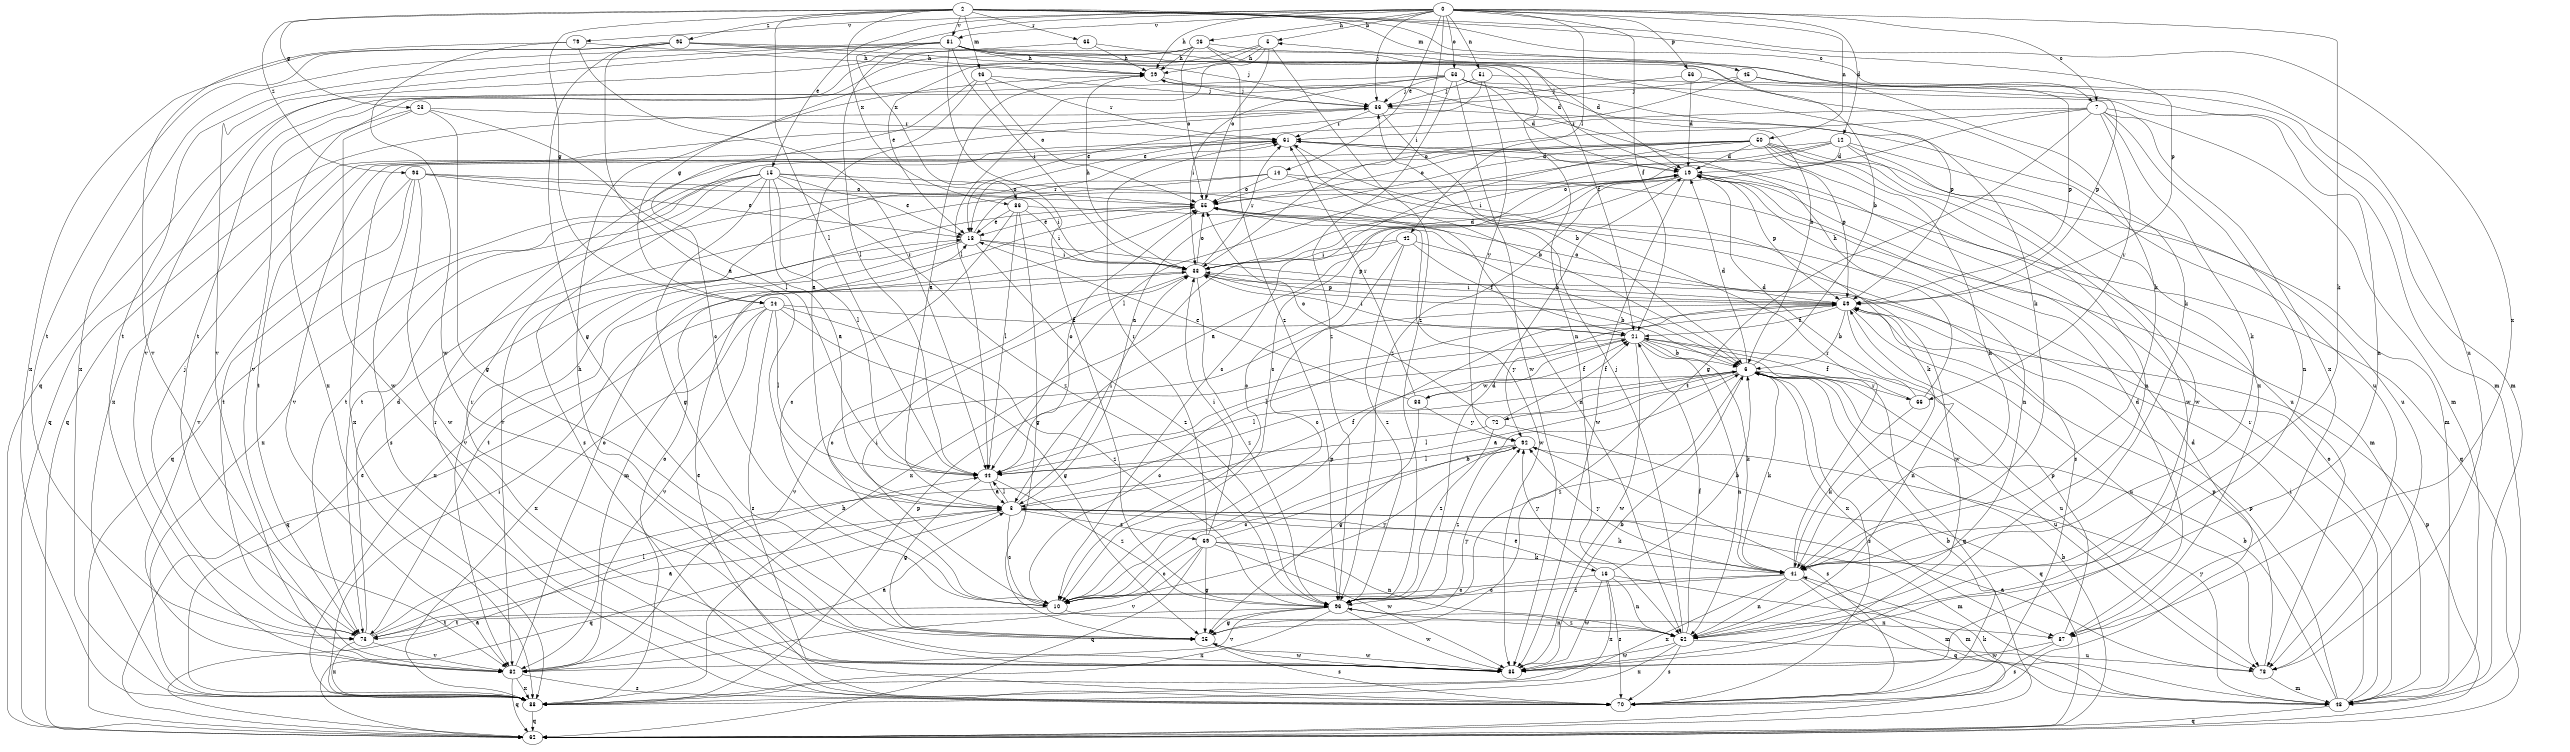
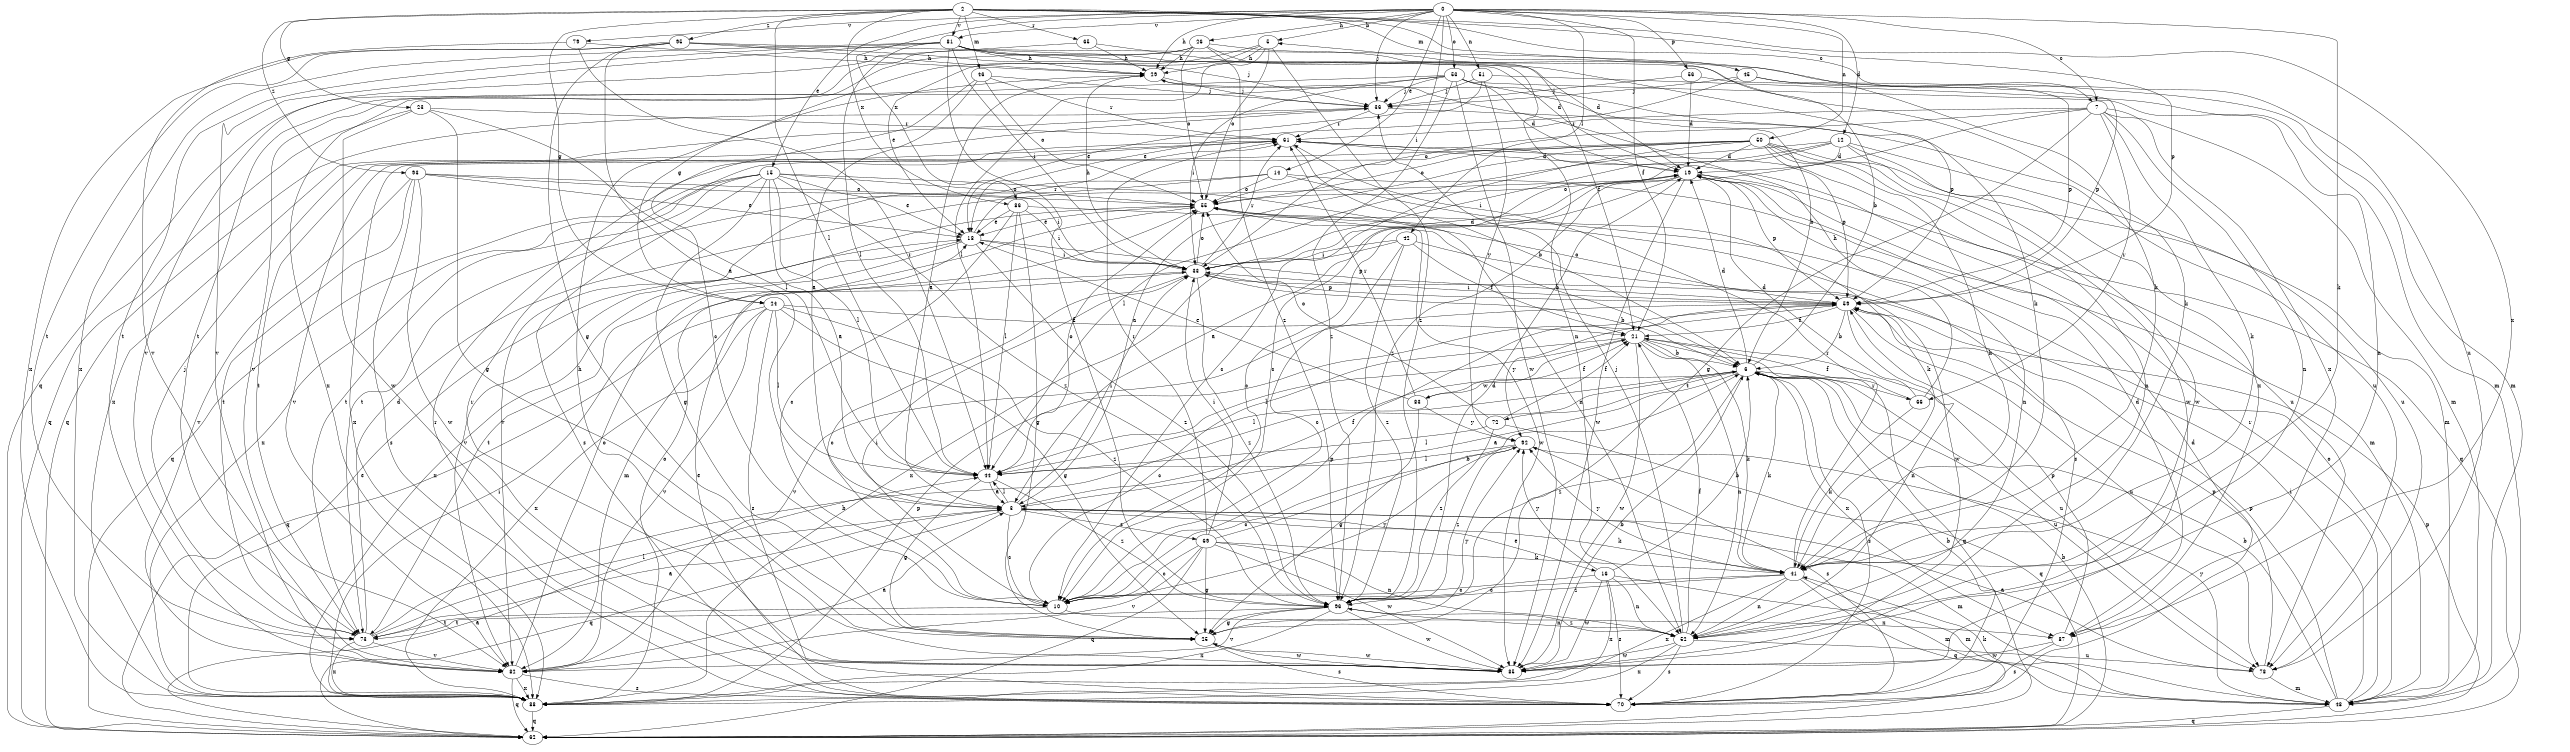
(1566, 241) -> none
(1372, 314) -> none
(670, 511) -> none
